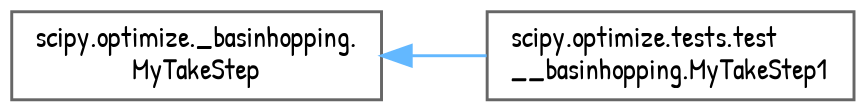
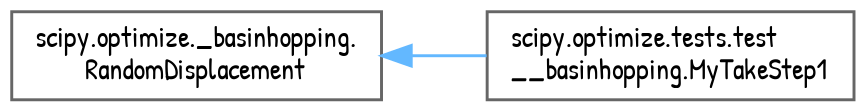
(197, 56) -> (197, 56)
